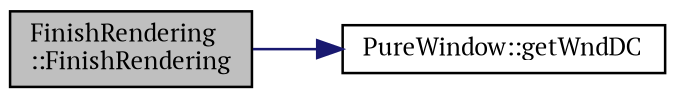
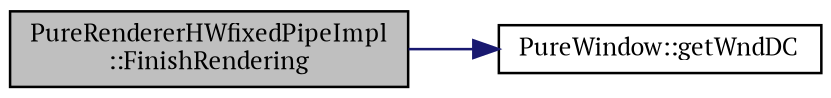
(131, 49) -> (209, 49)
